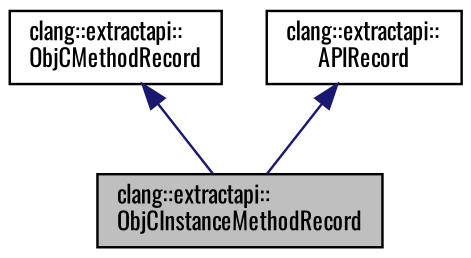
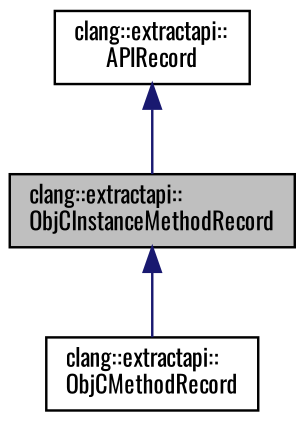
(185, 139) -> (152, 305)
